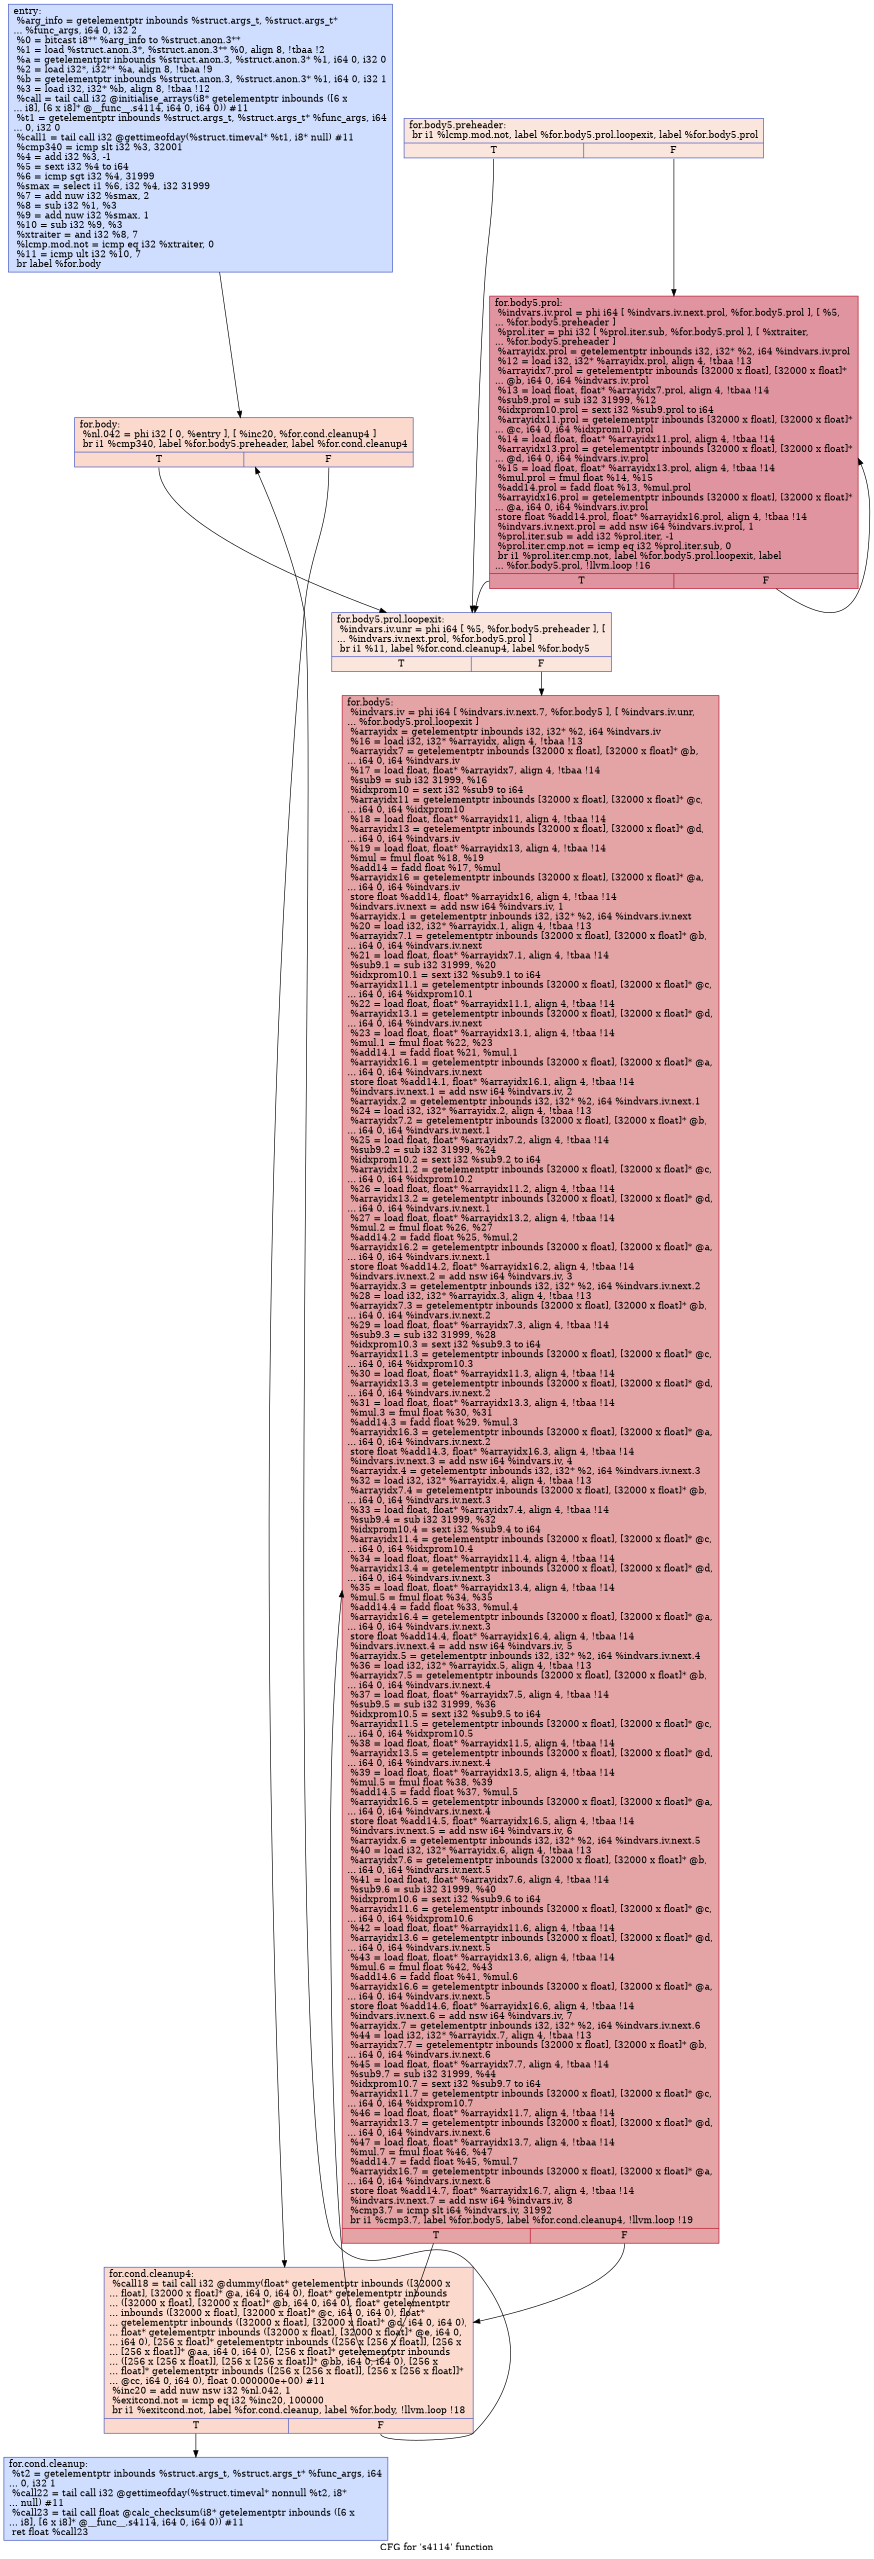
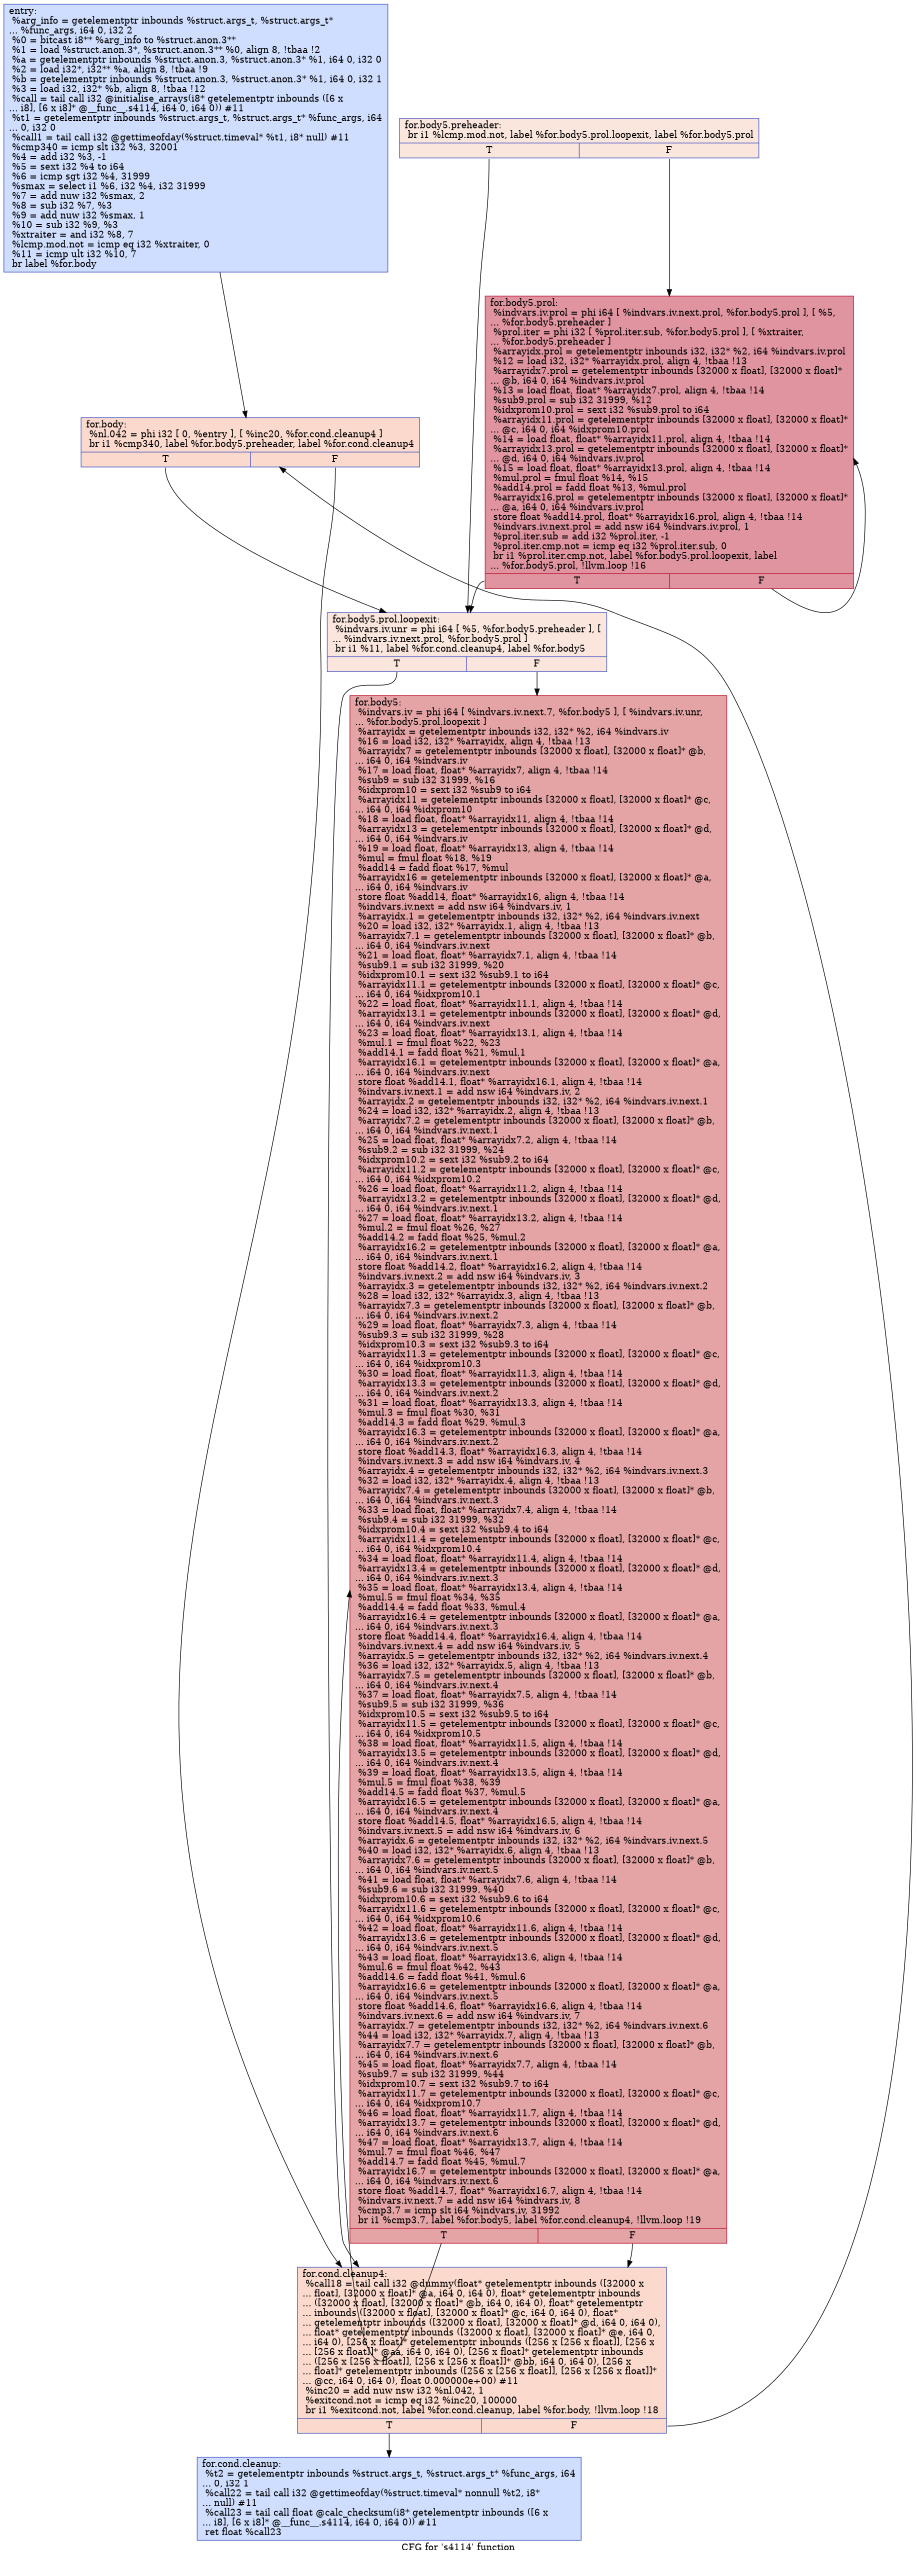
(66, 206) -> (61, 206)
none -> (328, 1448)
